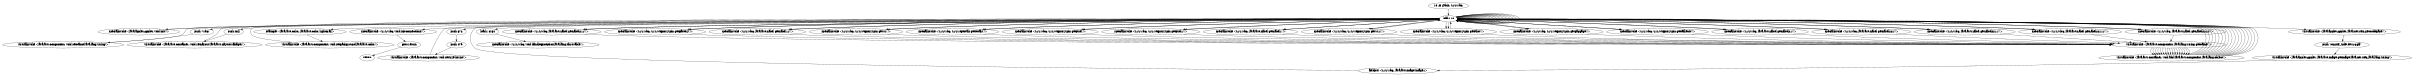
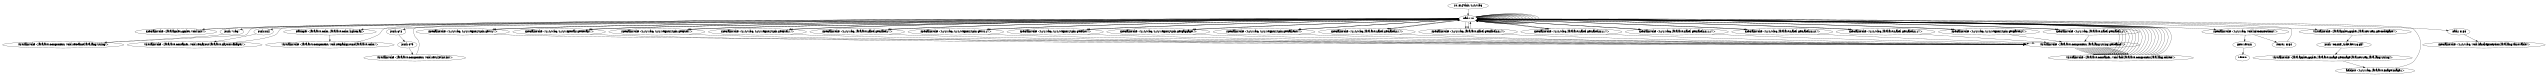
none -> (2284, 45)
